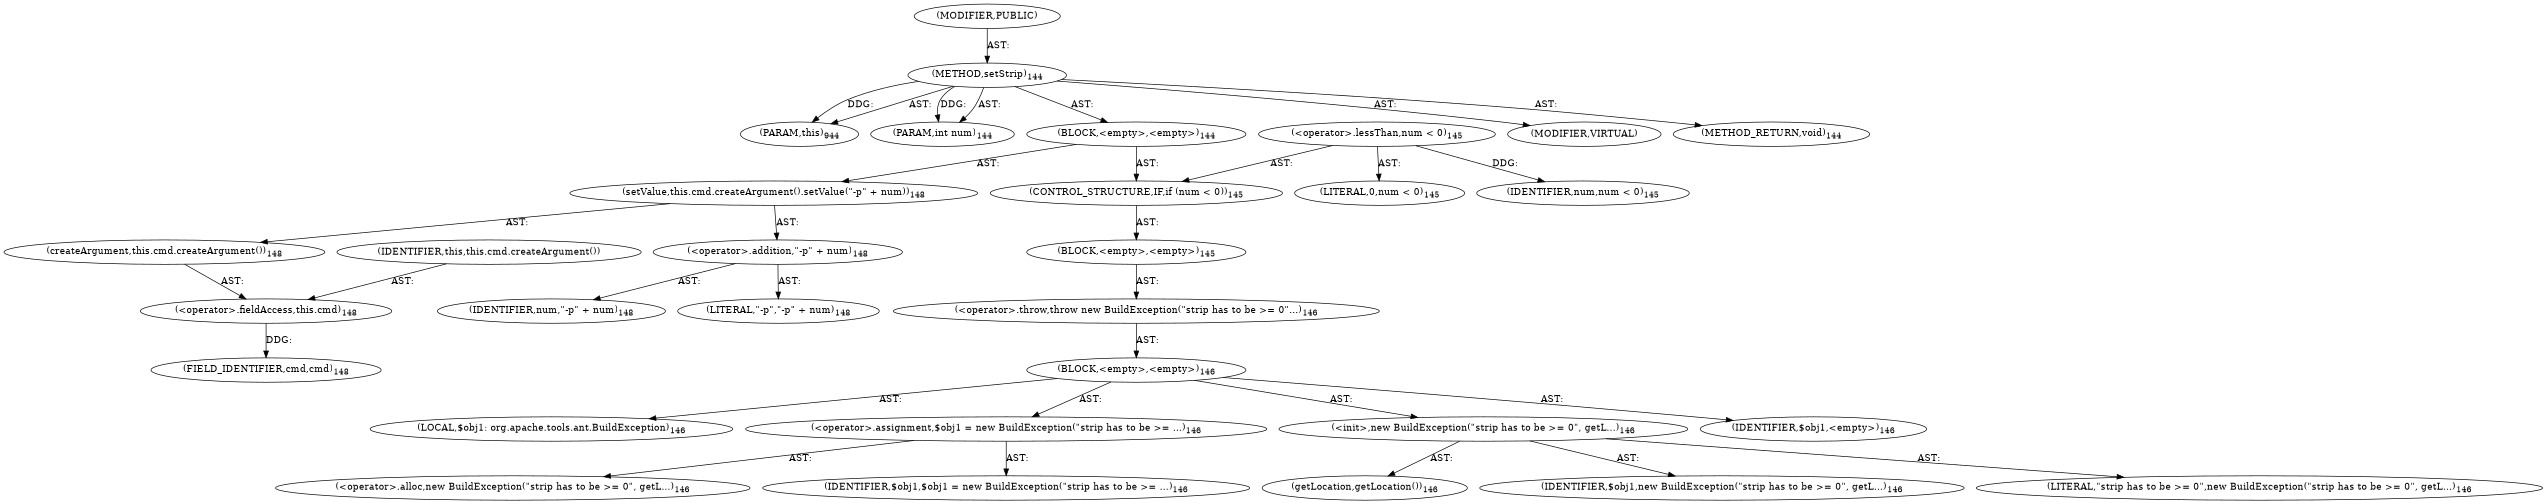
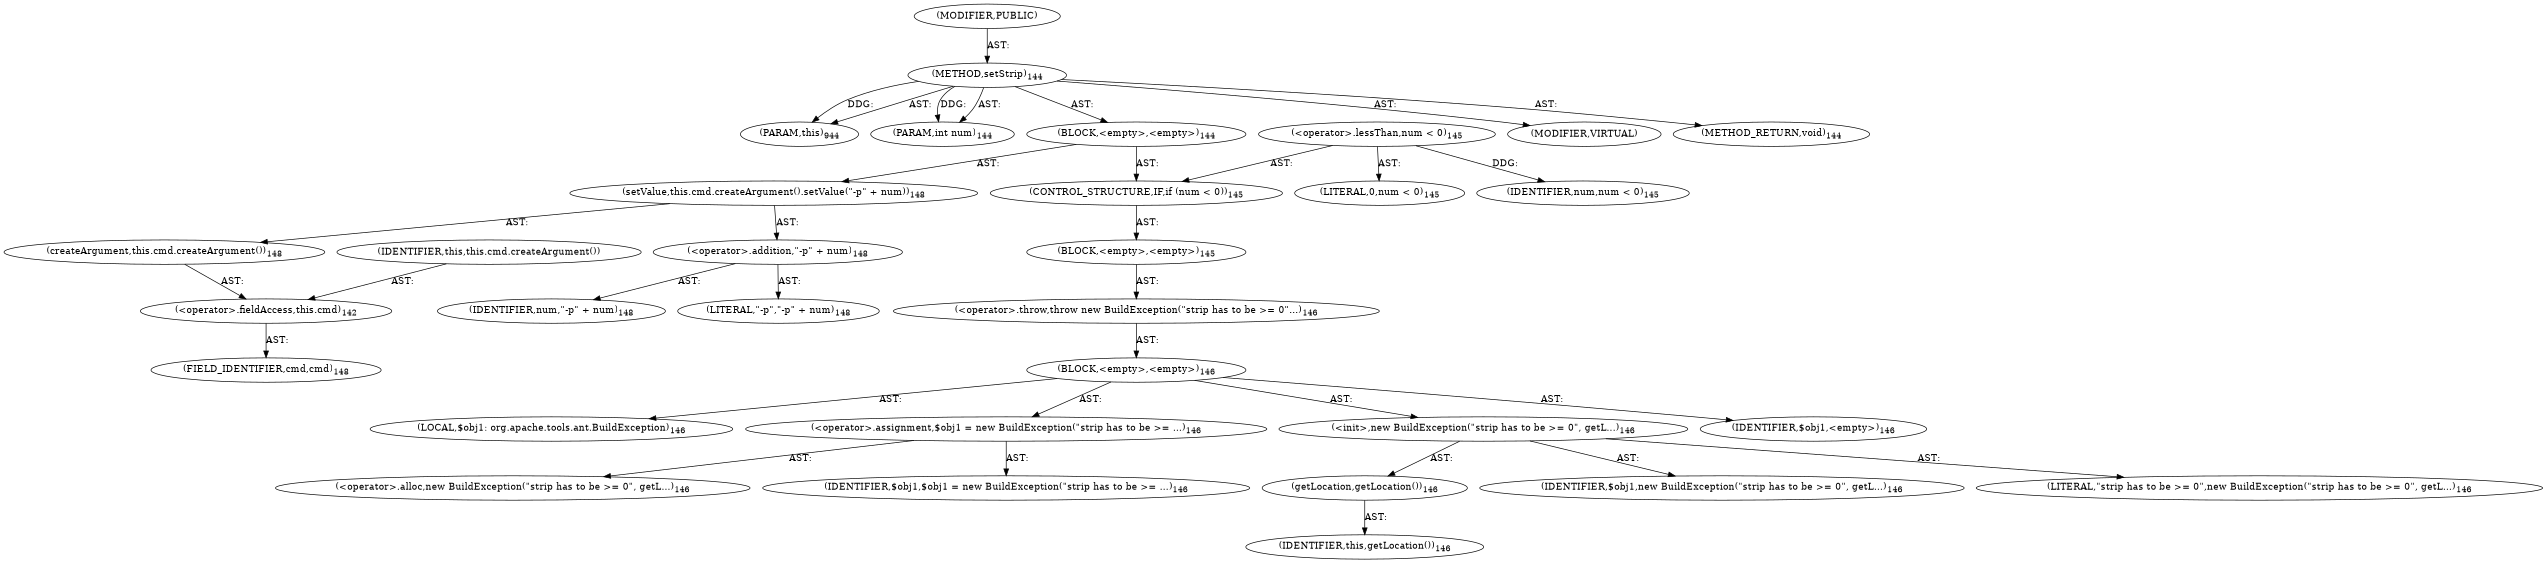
(349, 310) -> (349, 310)
(281, 341) -> (279, 341)
none -> (1365, 547)
